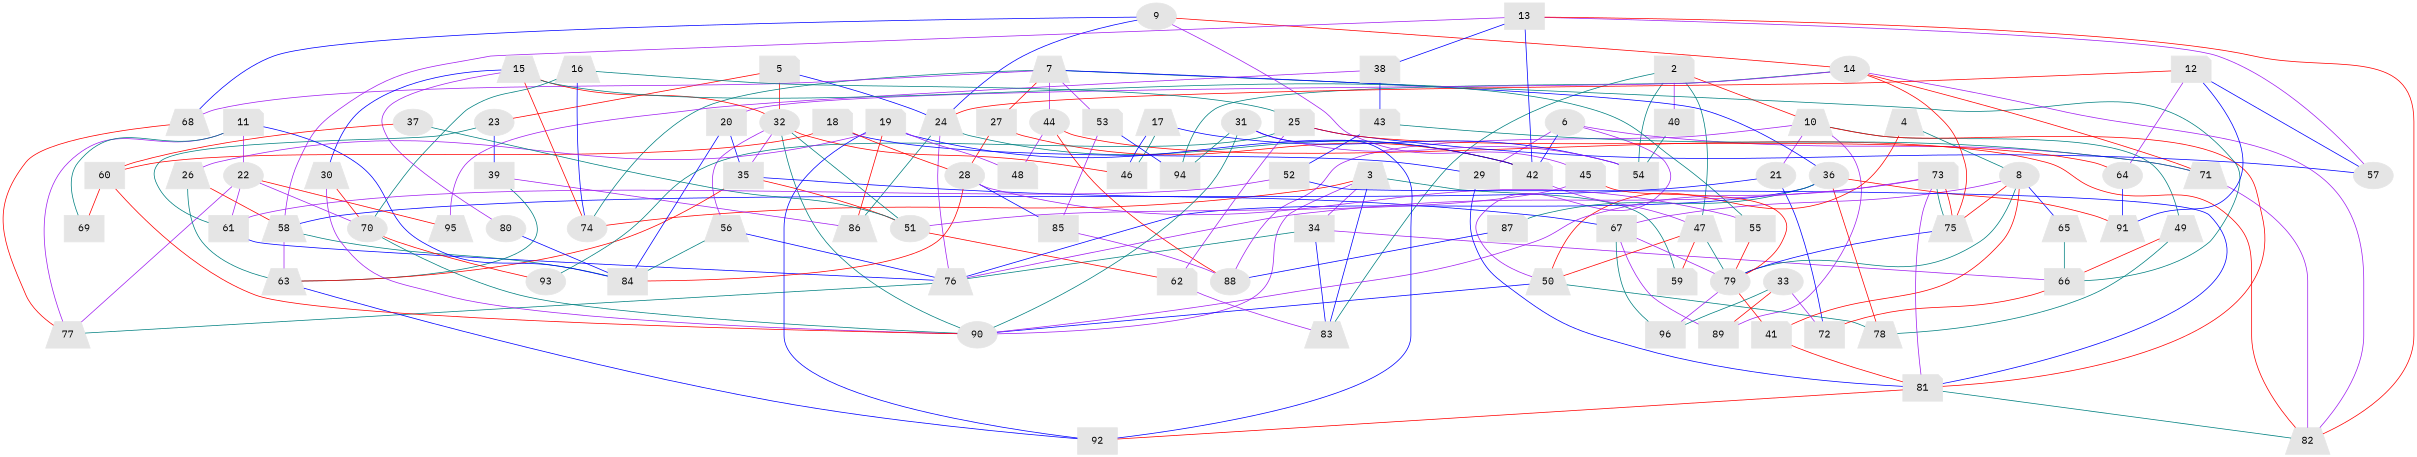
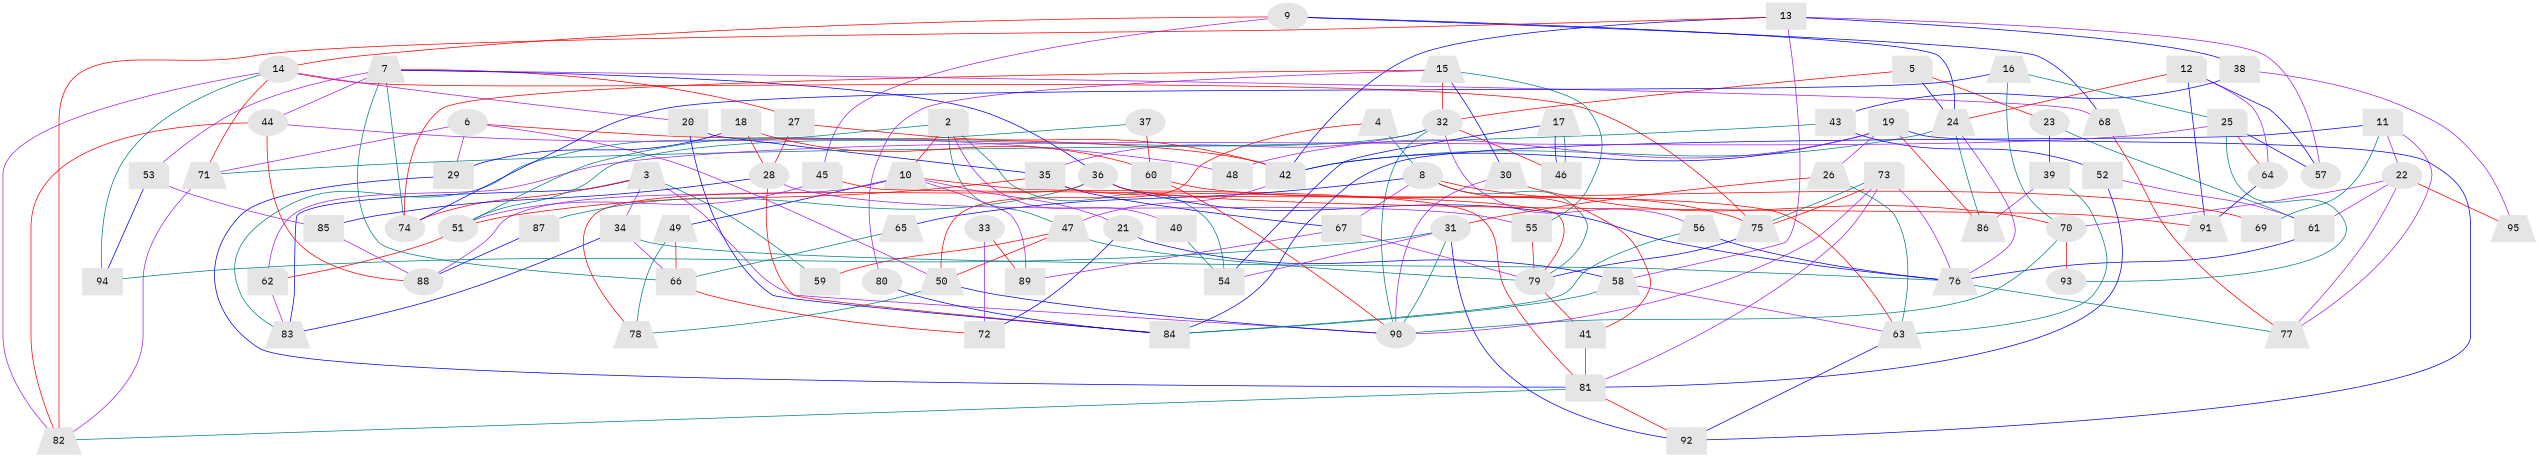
(2060, 141) -> (760, 209)
(1549, 148) -> (877, 139)
(241, 205) -> (1699, 189)
(1665, 335) -> none
